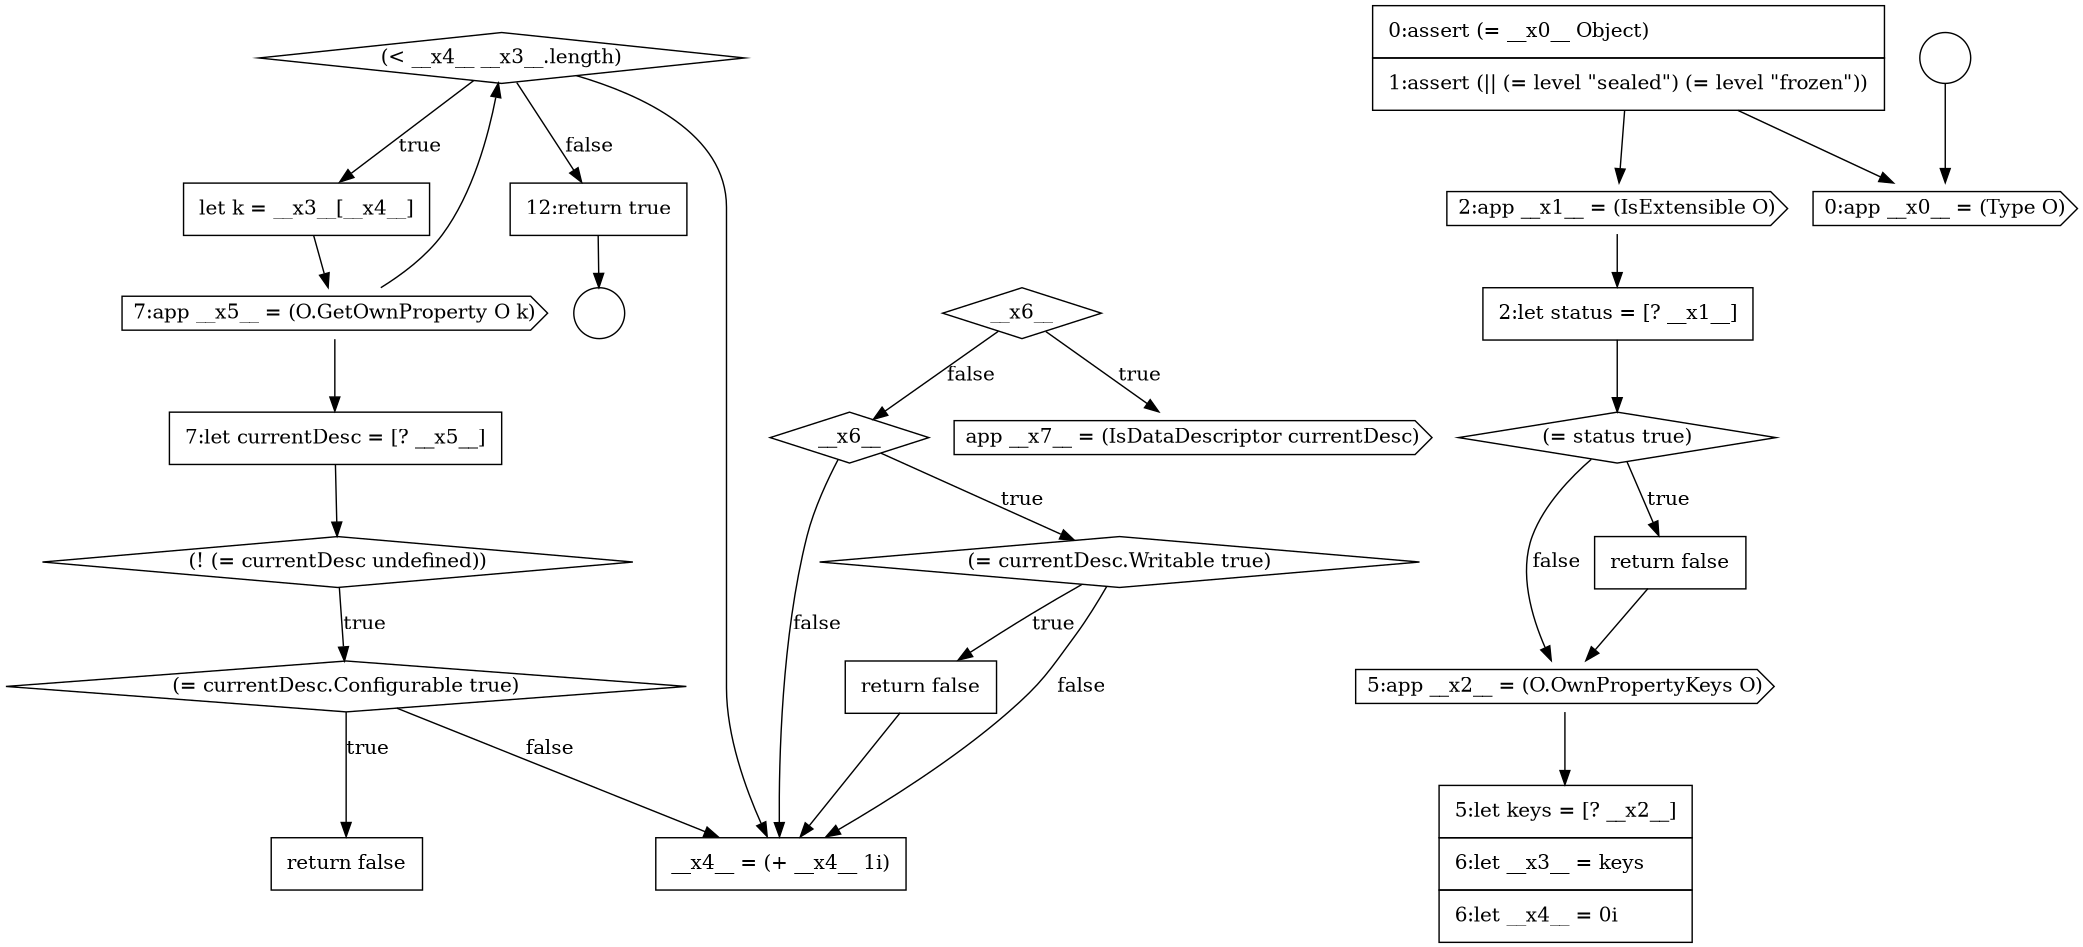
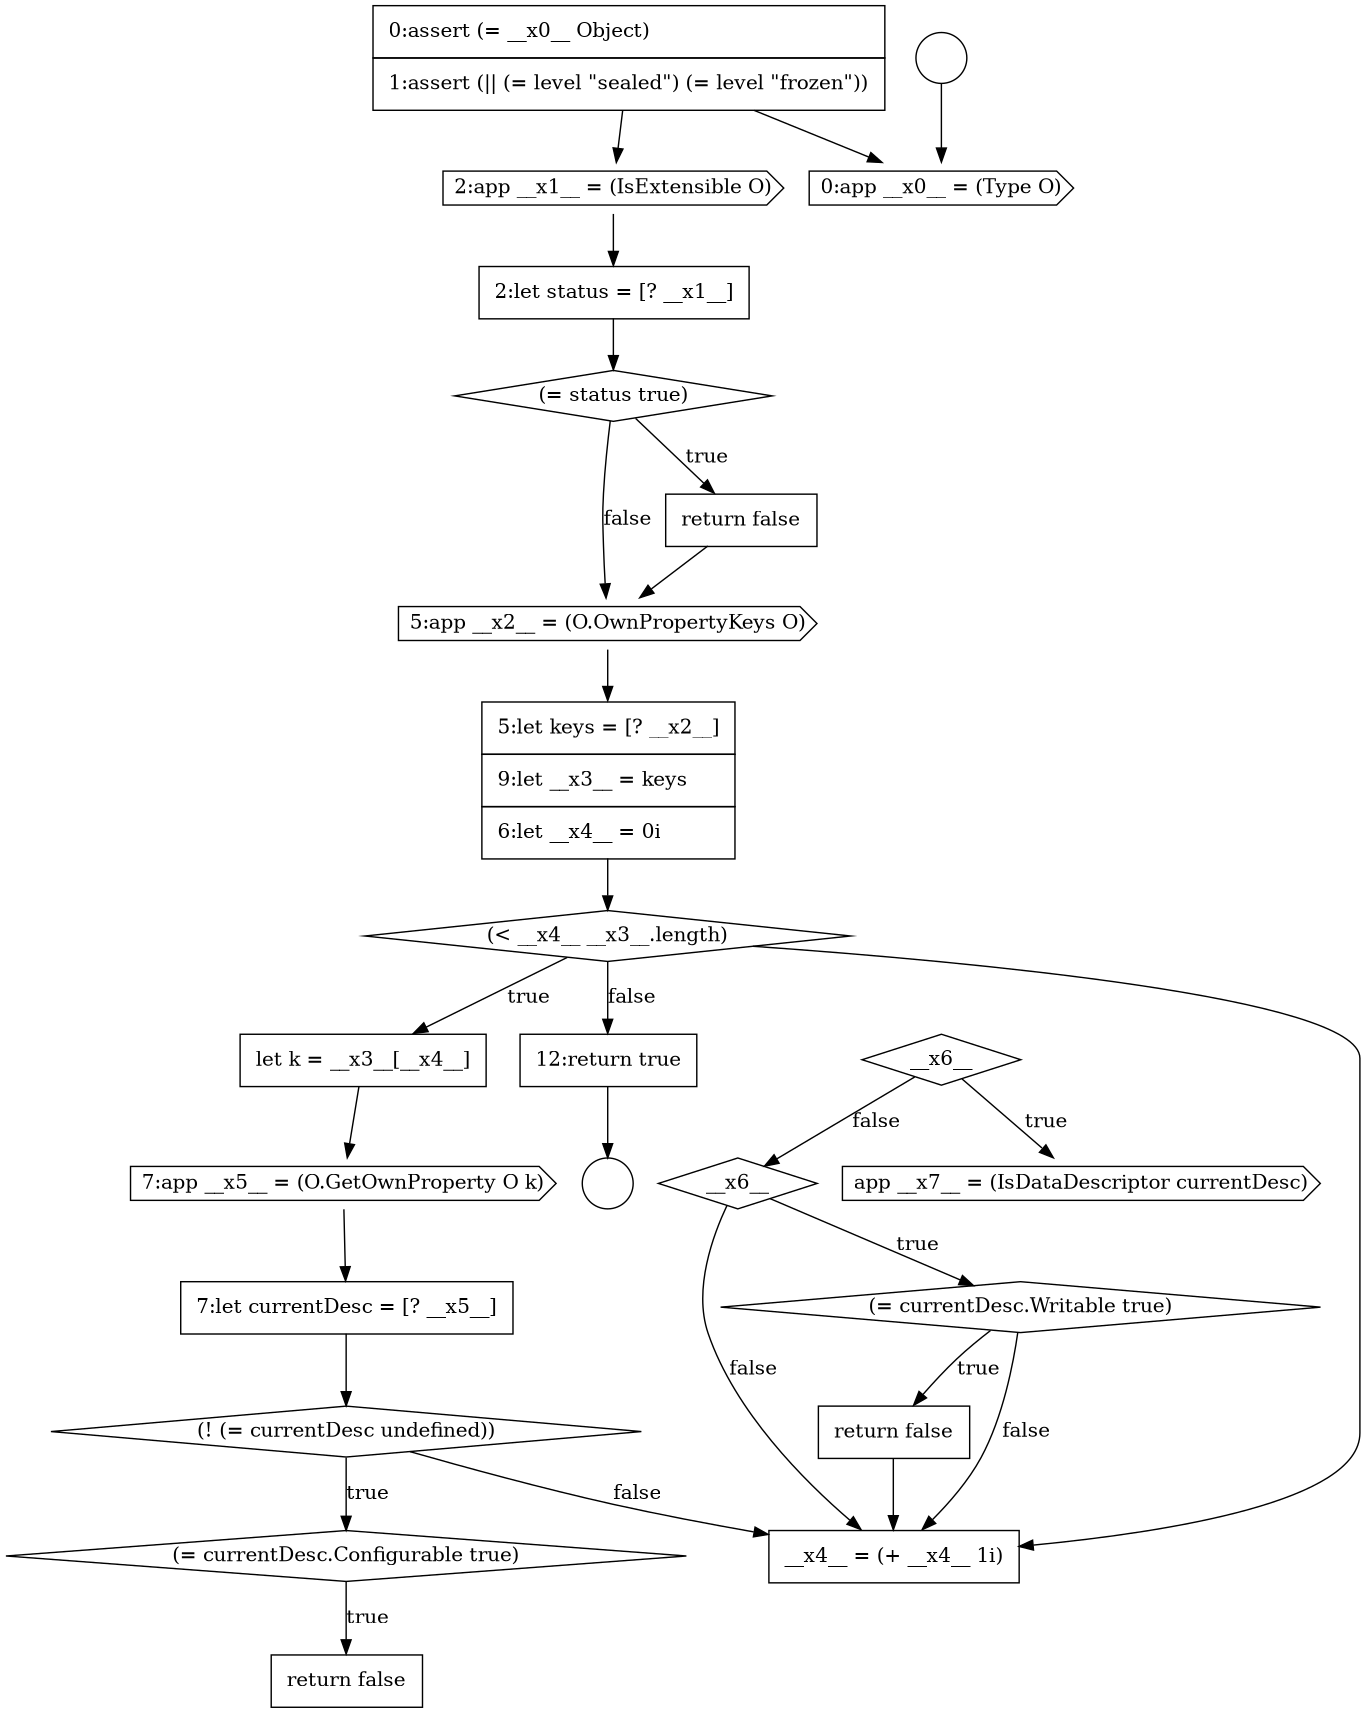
(460, 206) -> (608, 877)
(551, 770) -> (581, 1497)
(1550, 863) -> (593, 780)
